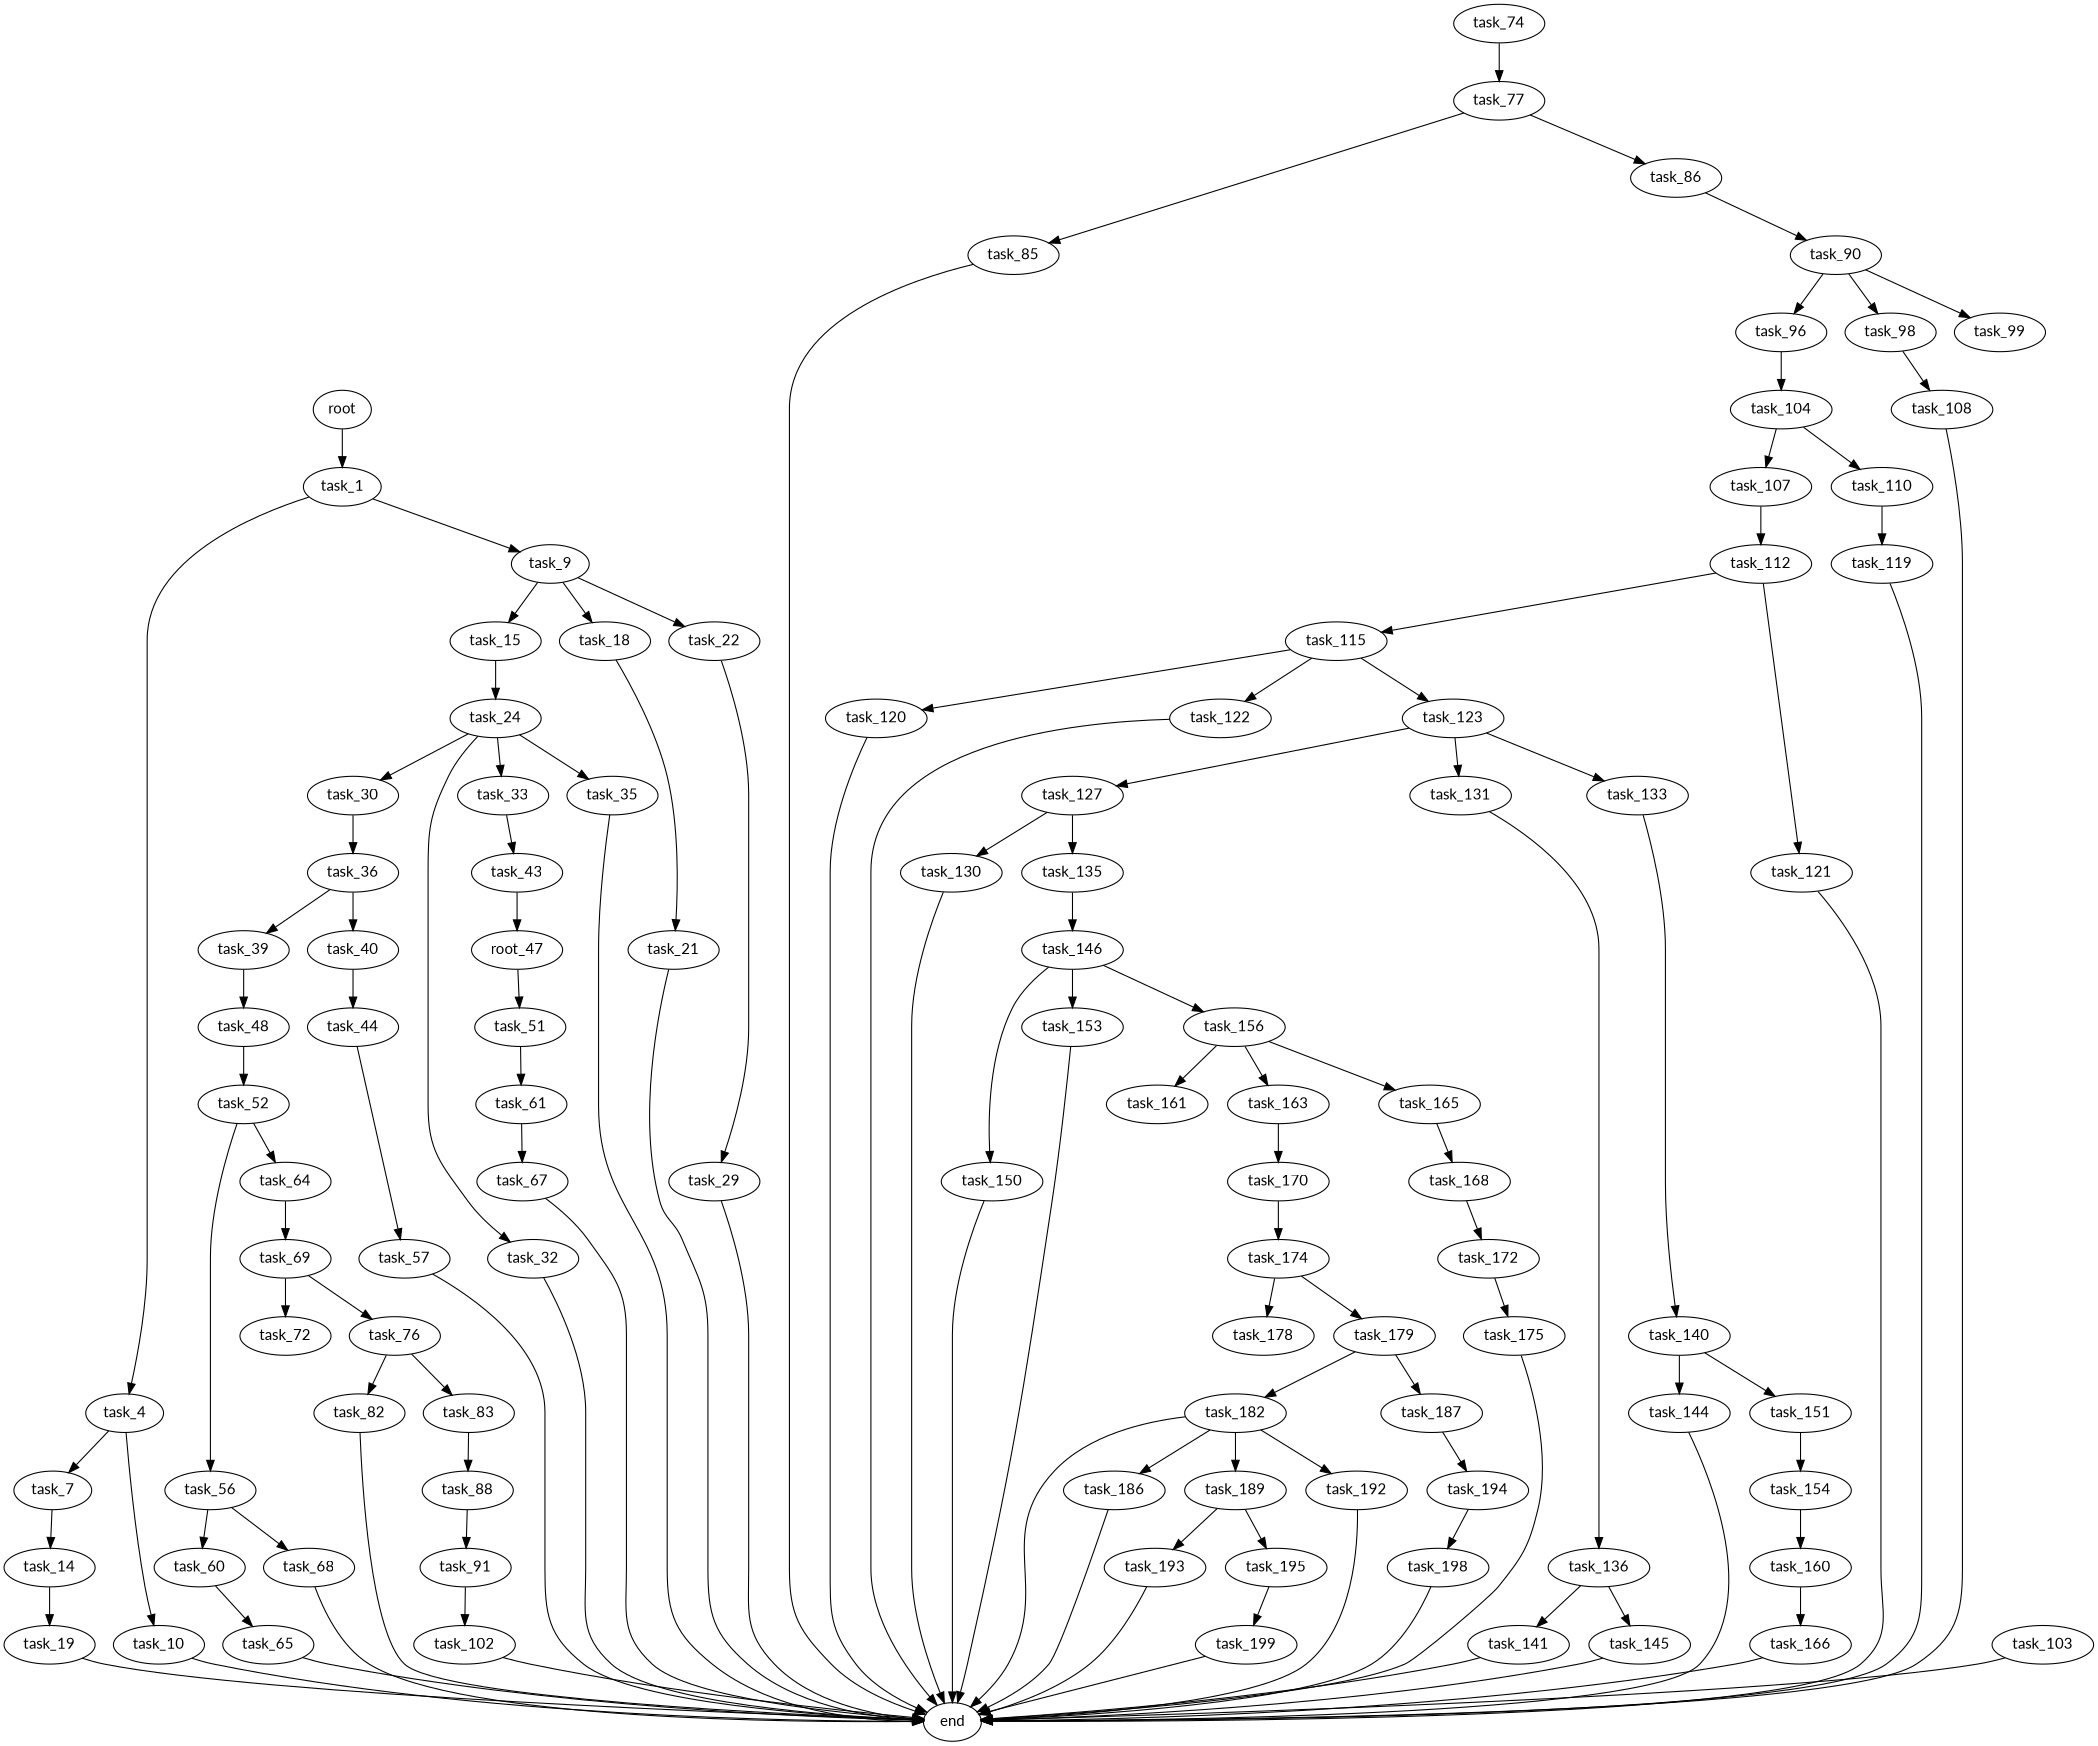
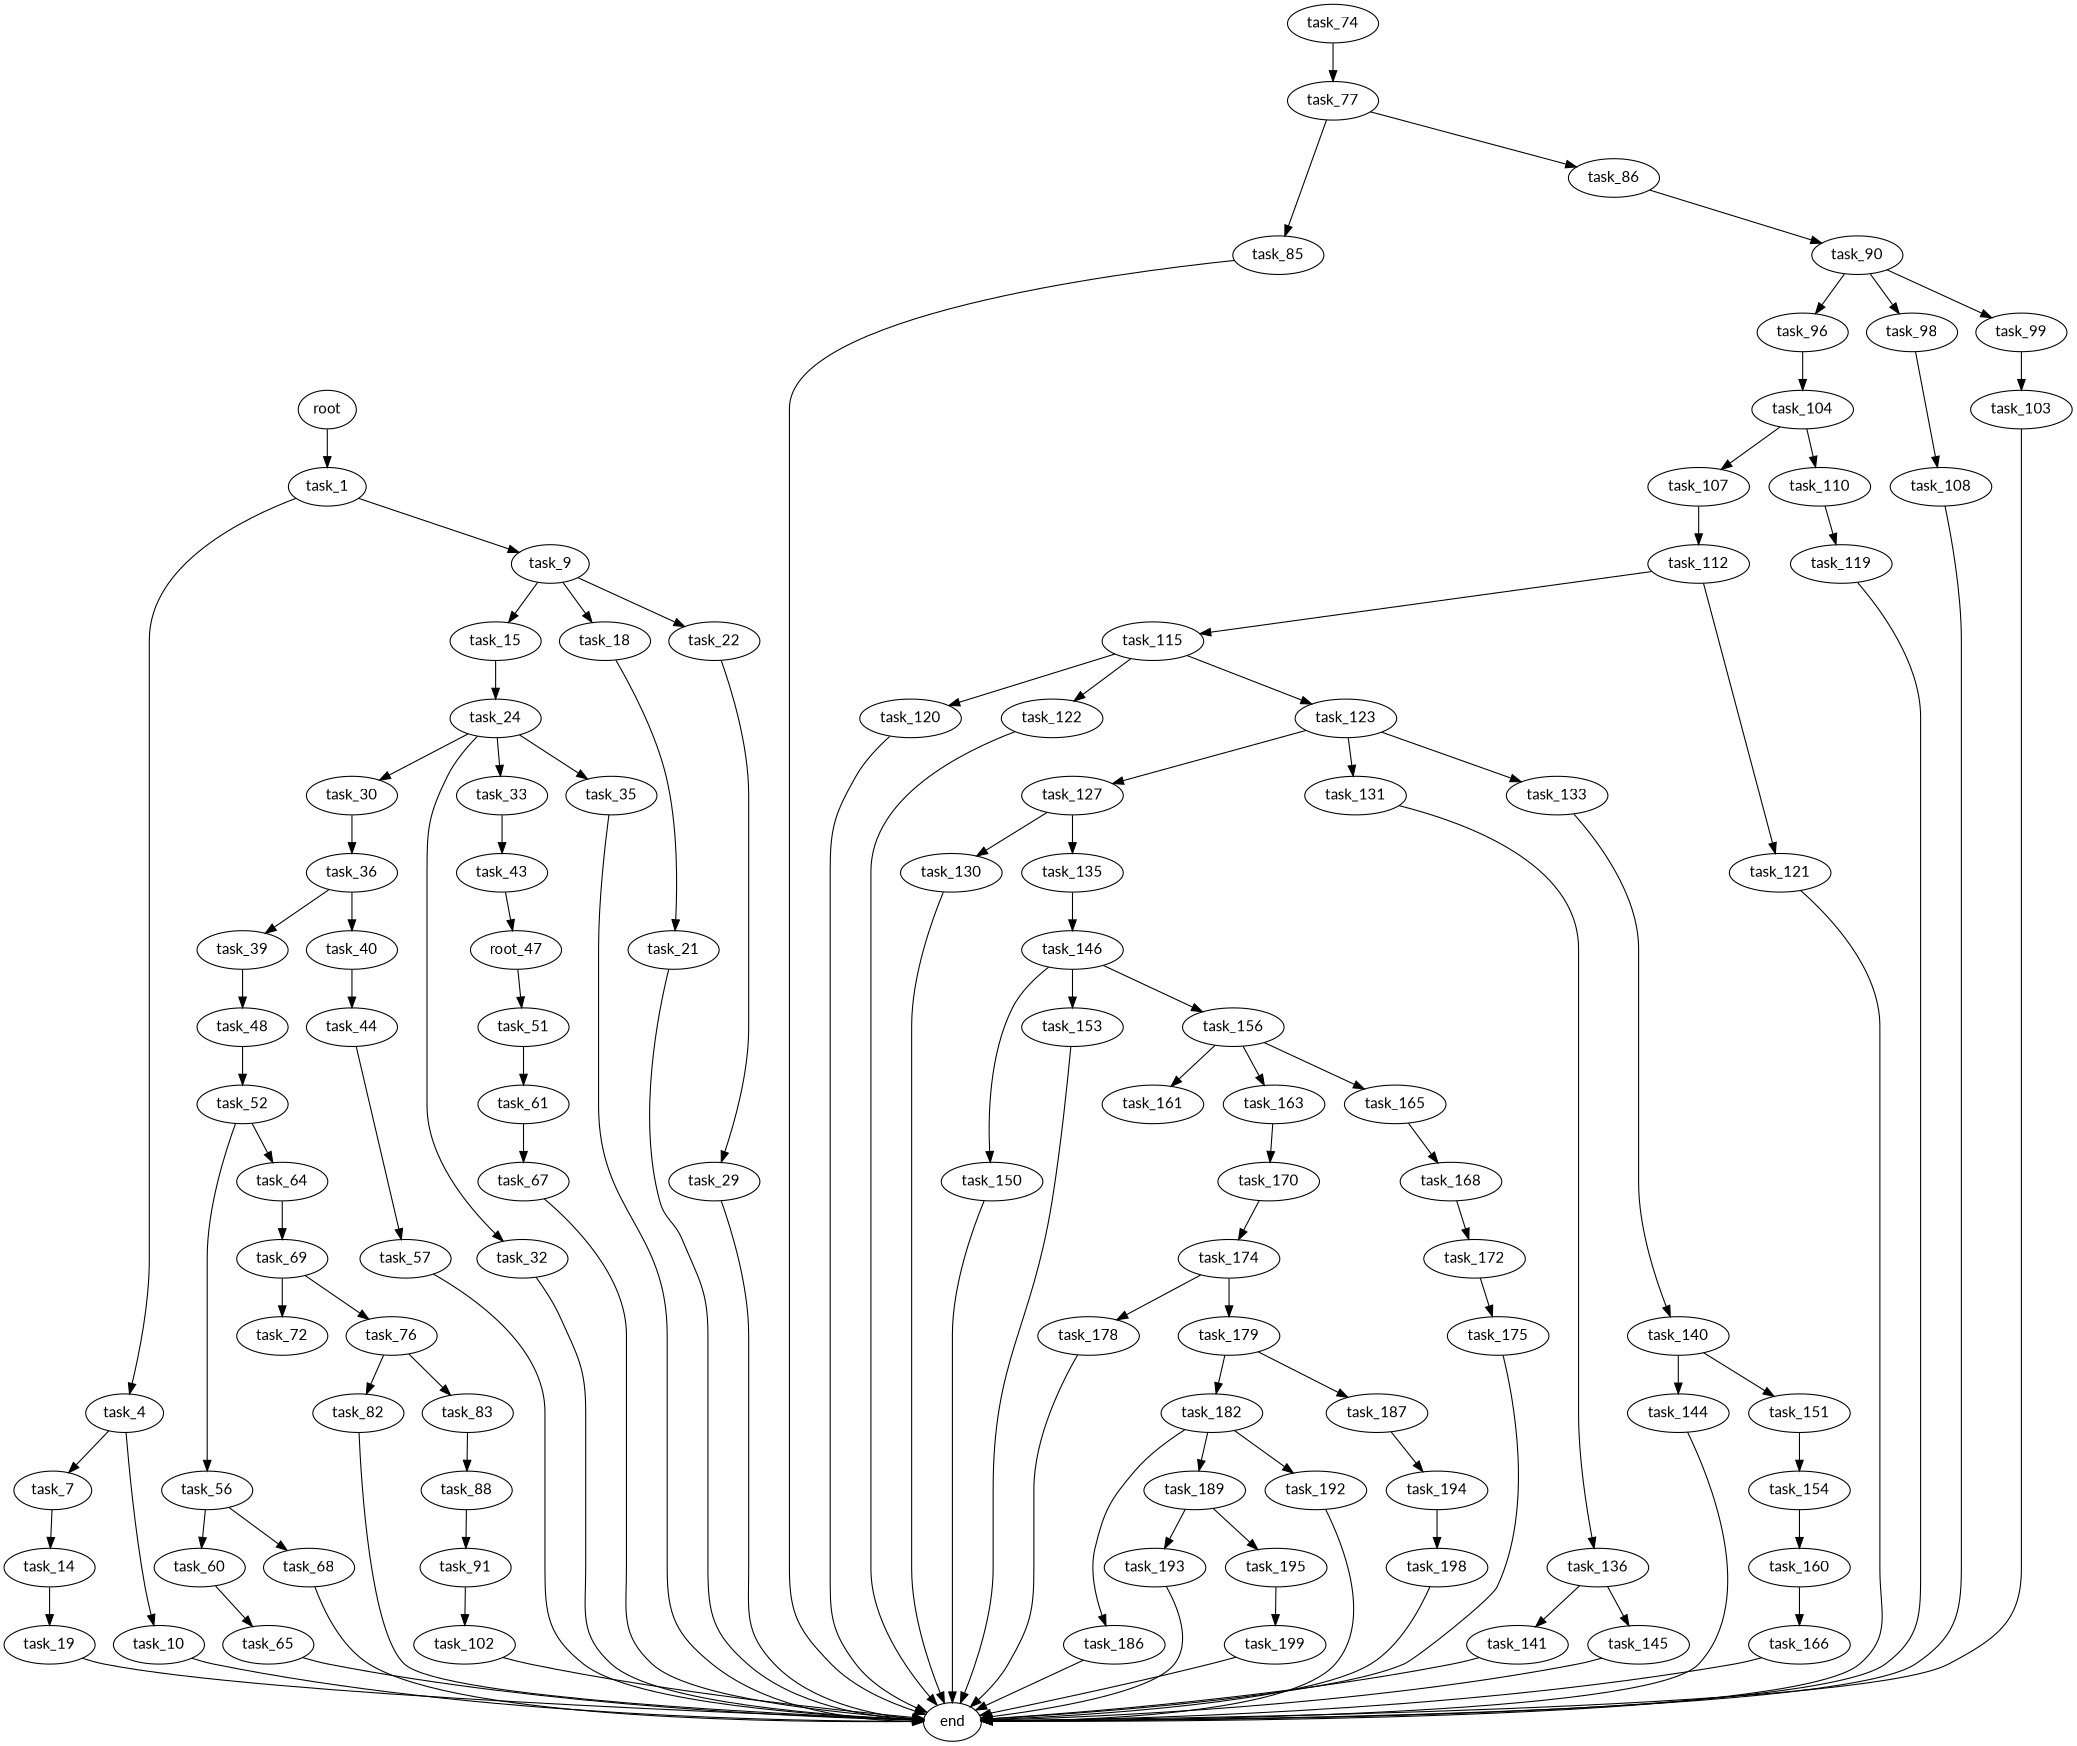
none -> (2021, 366)
(1028, 1516) -> (1034, 1531)
